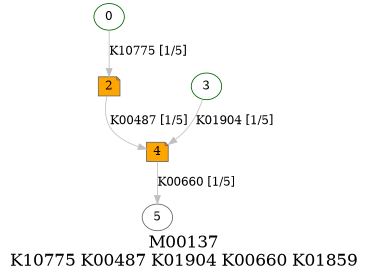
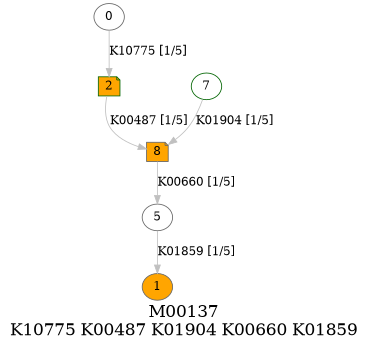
(109, 17) -> (109, 17)
(109, 86) -> (109, 86)
(206, 86) -> (206, 86)
(157, 152) -> (157, 152)
none -> (157, 287)
